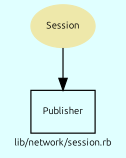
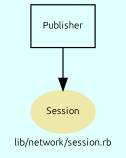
(63, 63) -> (63, 63)
